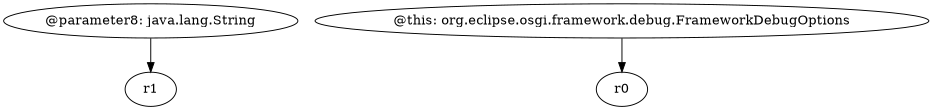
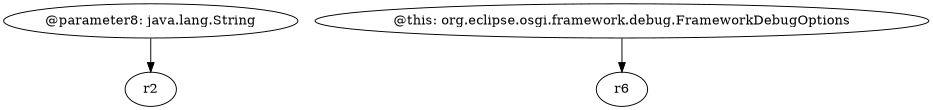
(151, 89) -> (151, 89)
(622, 89) -> (622, 89)
